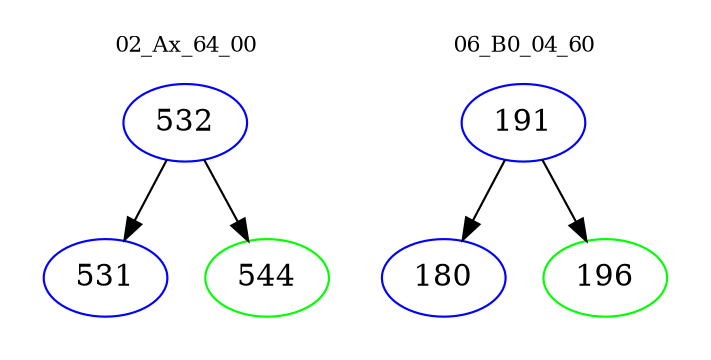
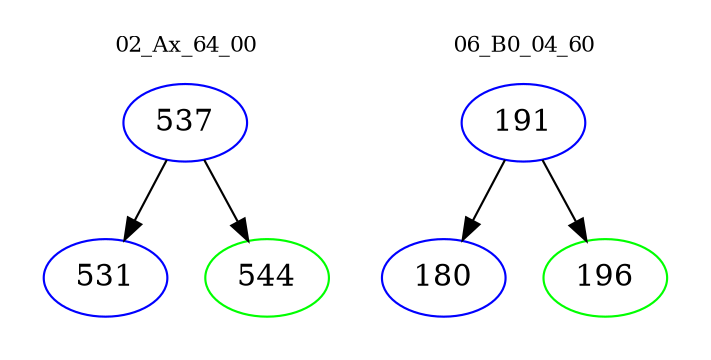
(185, 123) -> (185, 123)
